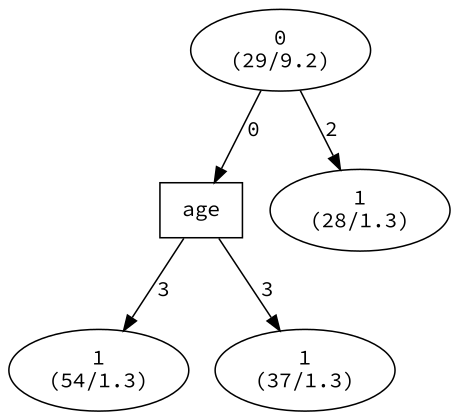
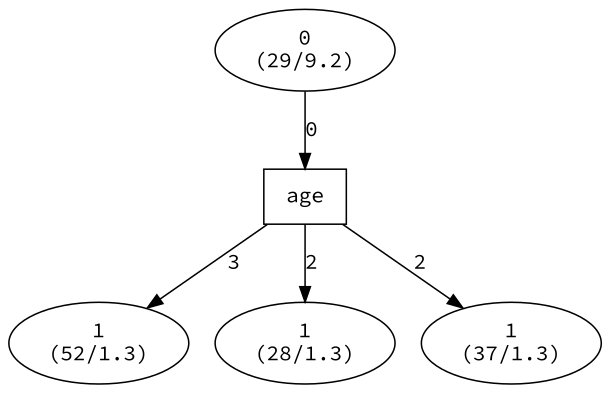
(317, 123) -> (305, 255)
(268, 290) -> (420, 263)
(99, 370) -> (99, 343)
